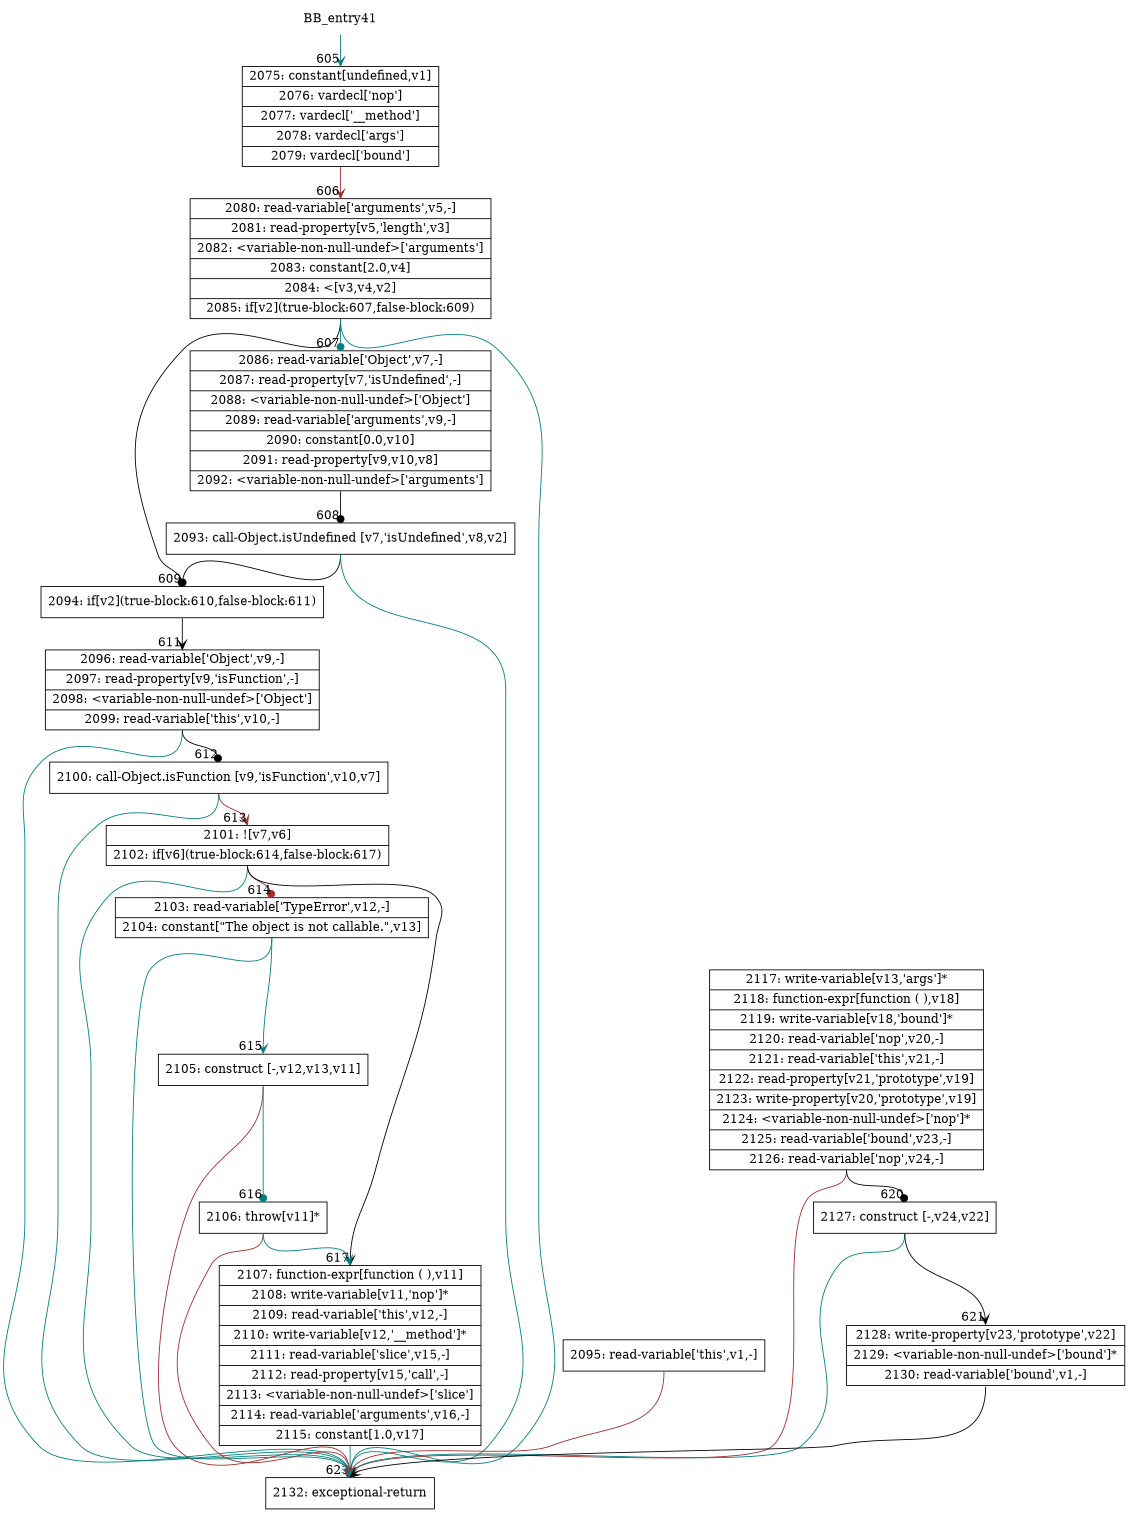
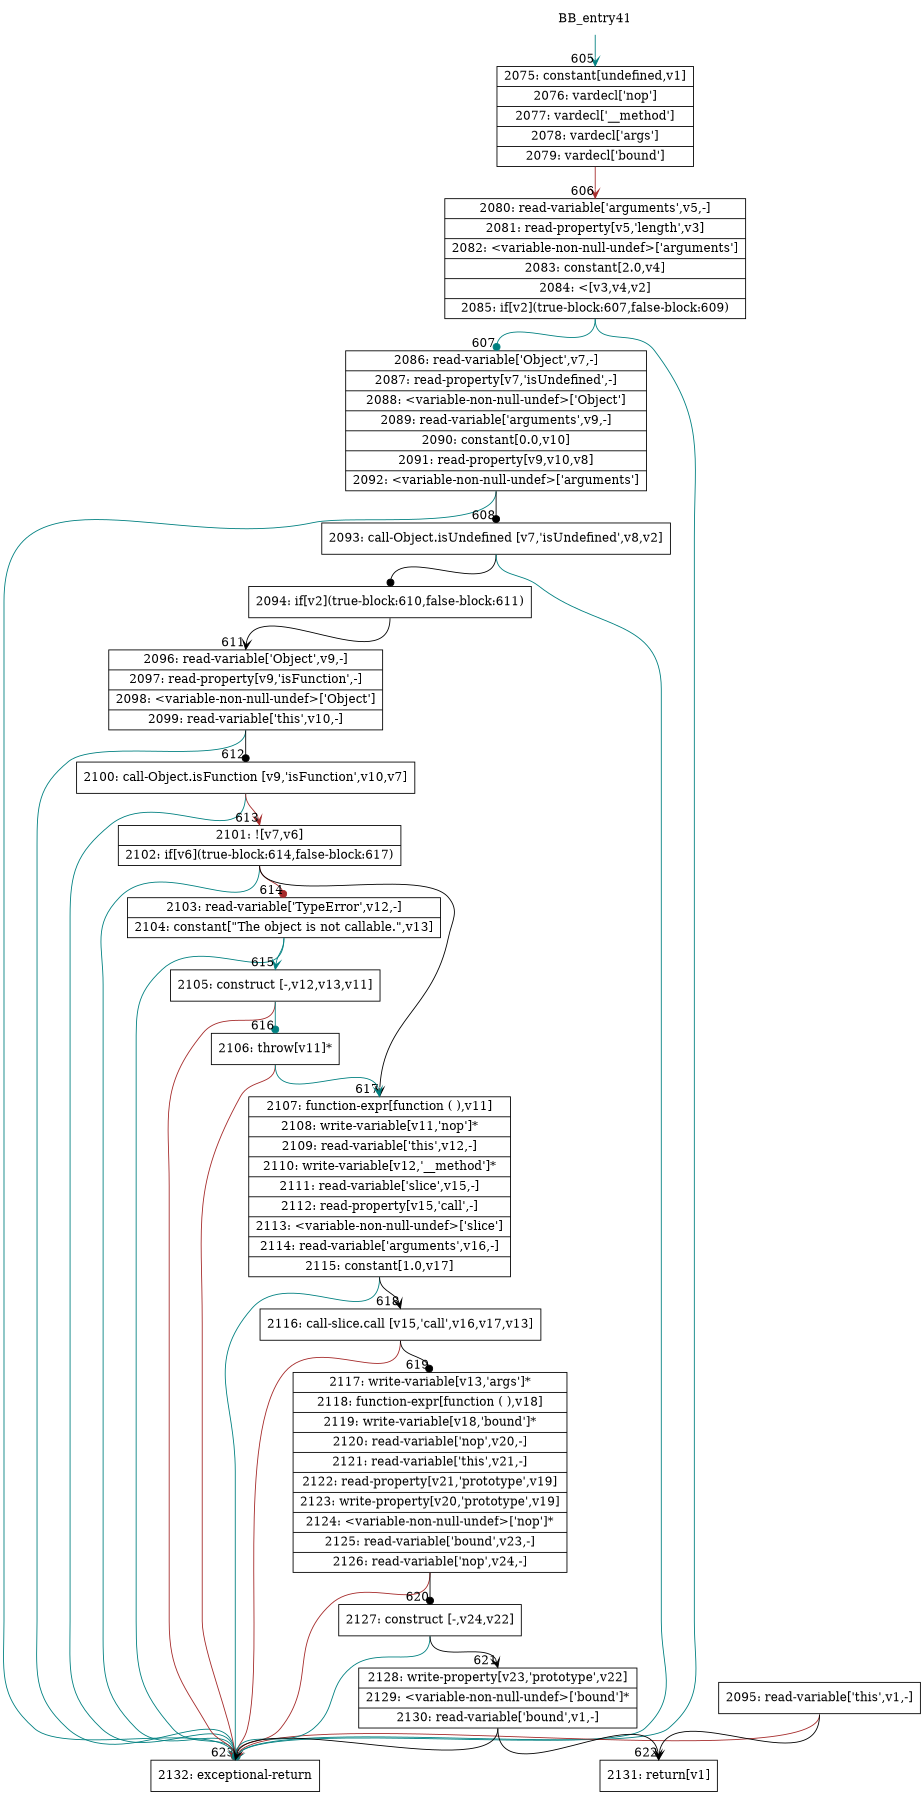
(159, 379) -> none
(539, 899) -> (694, 1219)
none -> (4, 995)
none -> (400, 1325)
(780, 1434) -> (310, 1634)
none -> (659, 1776)
